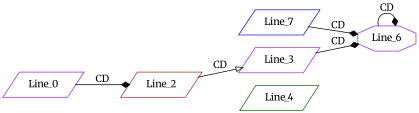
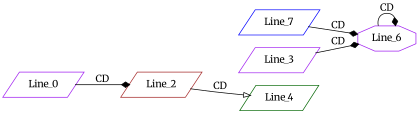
(217, 73) -> (217, 92)
